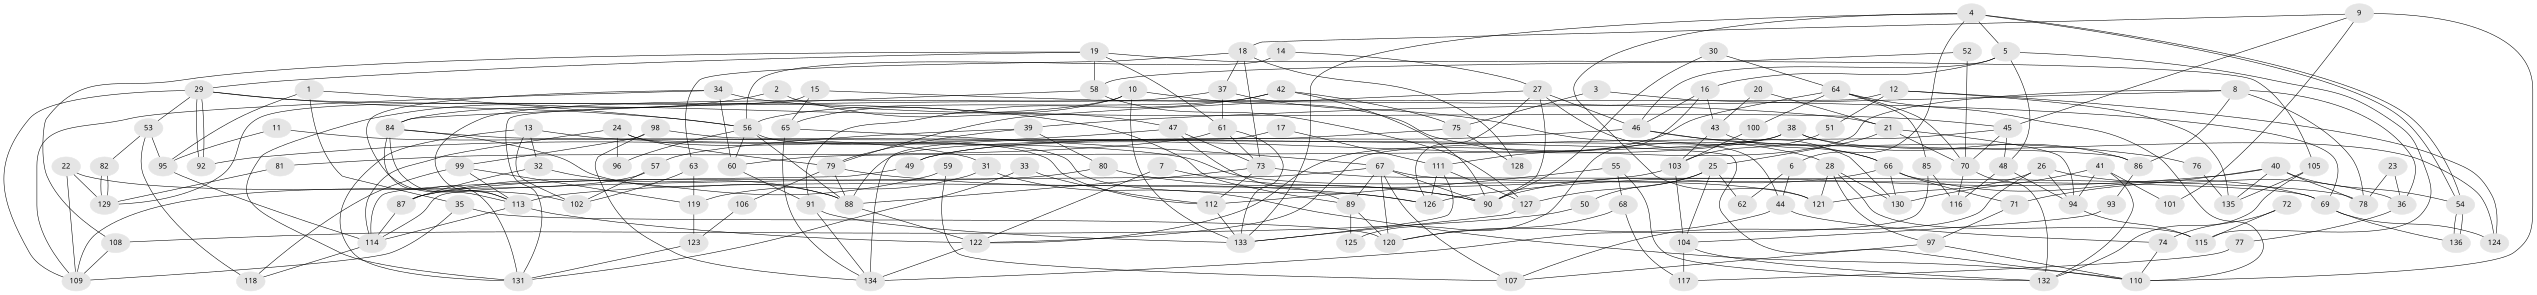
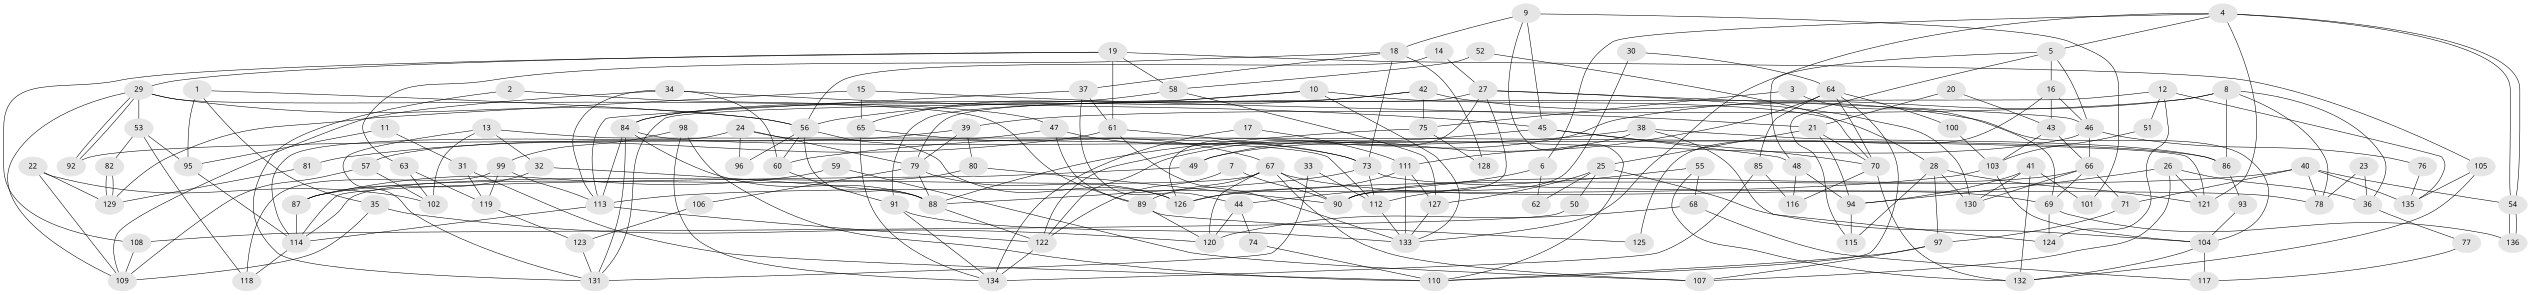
(1402, 124) -> (1669, 108)
(2287, 205) -> none
